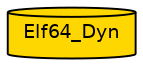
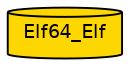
(72, 33) -> (65, 33)
